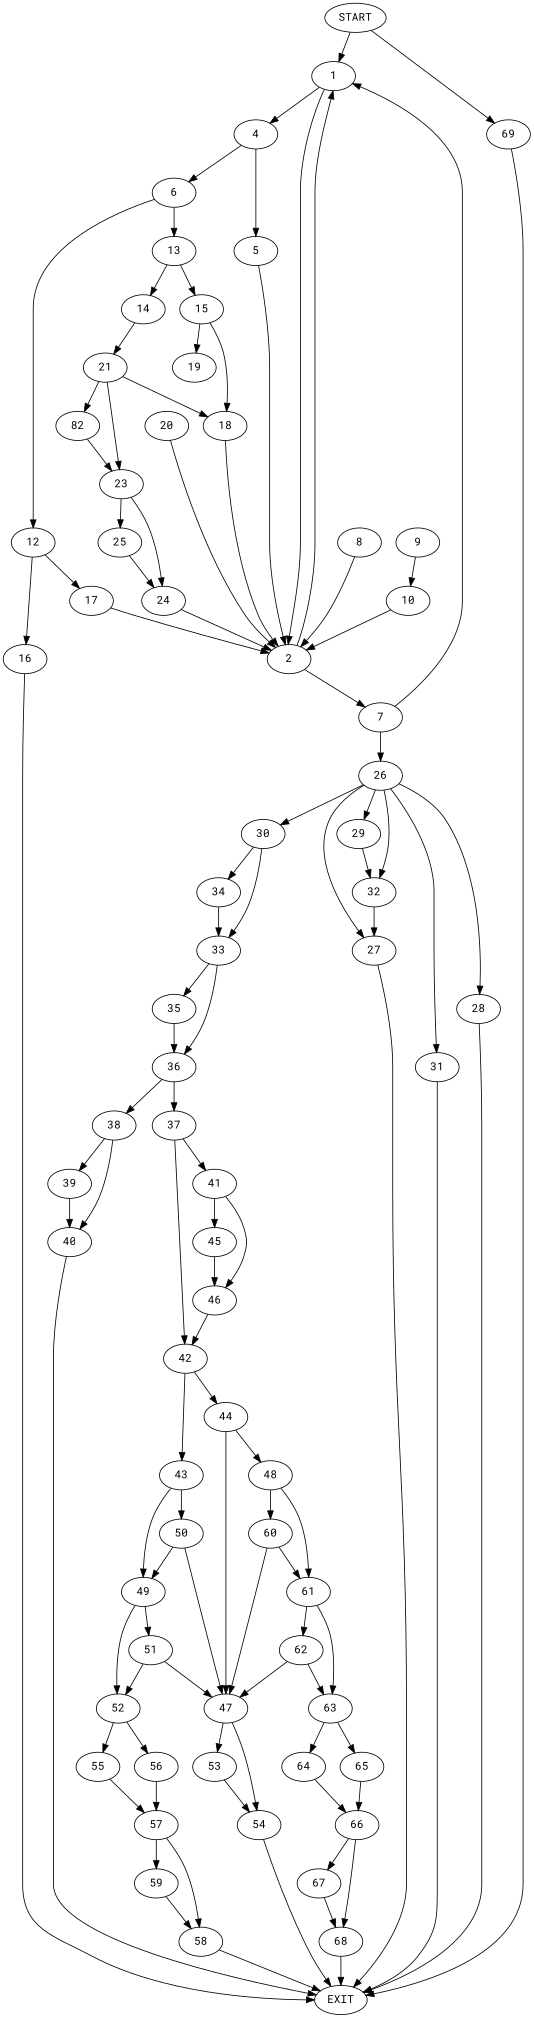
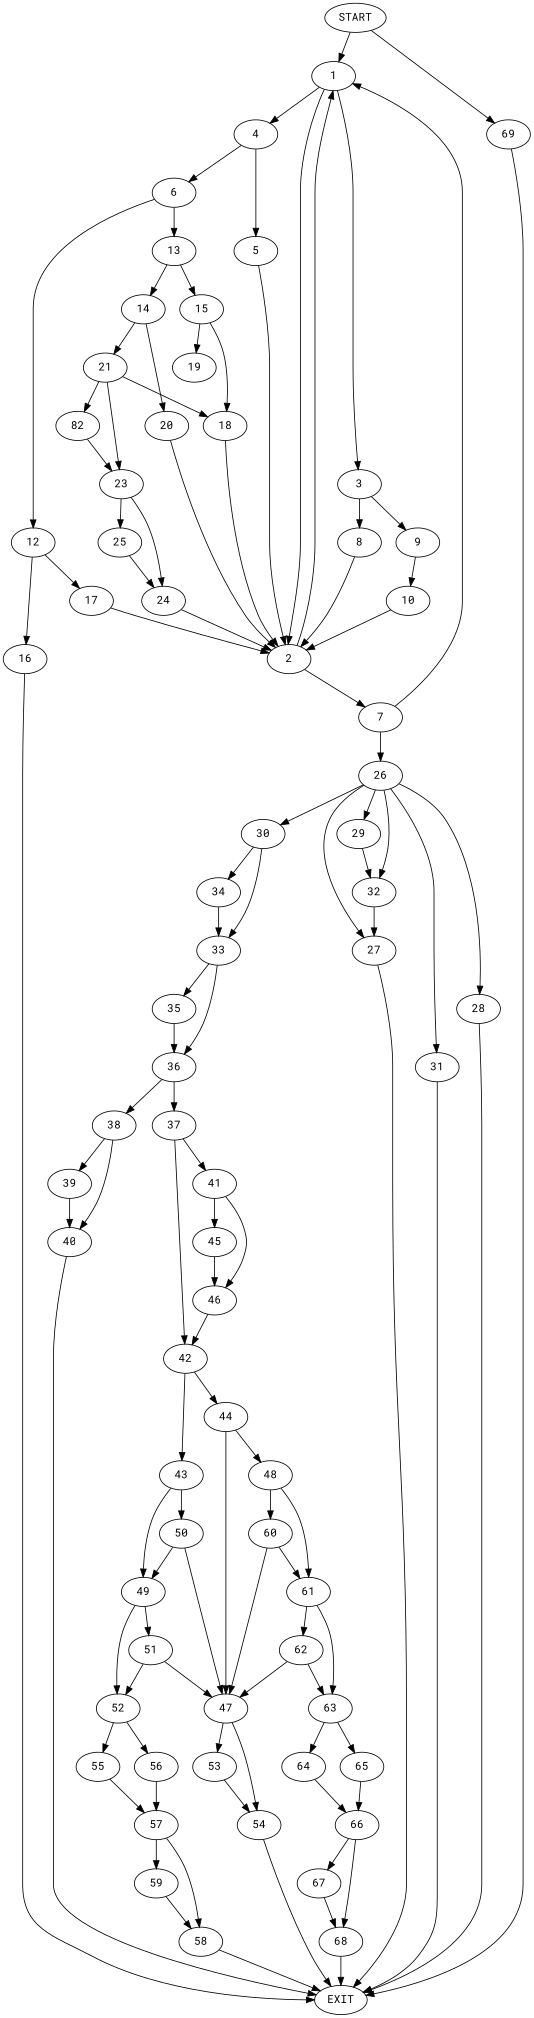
none -> (154, 364)
none -> (360, 484)
